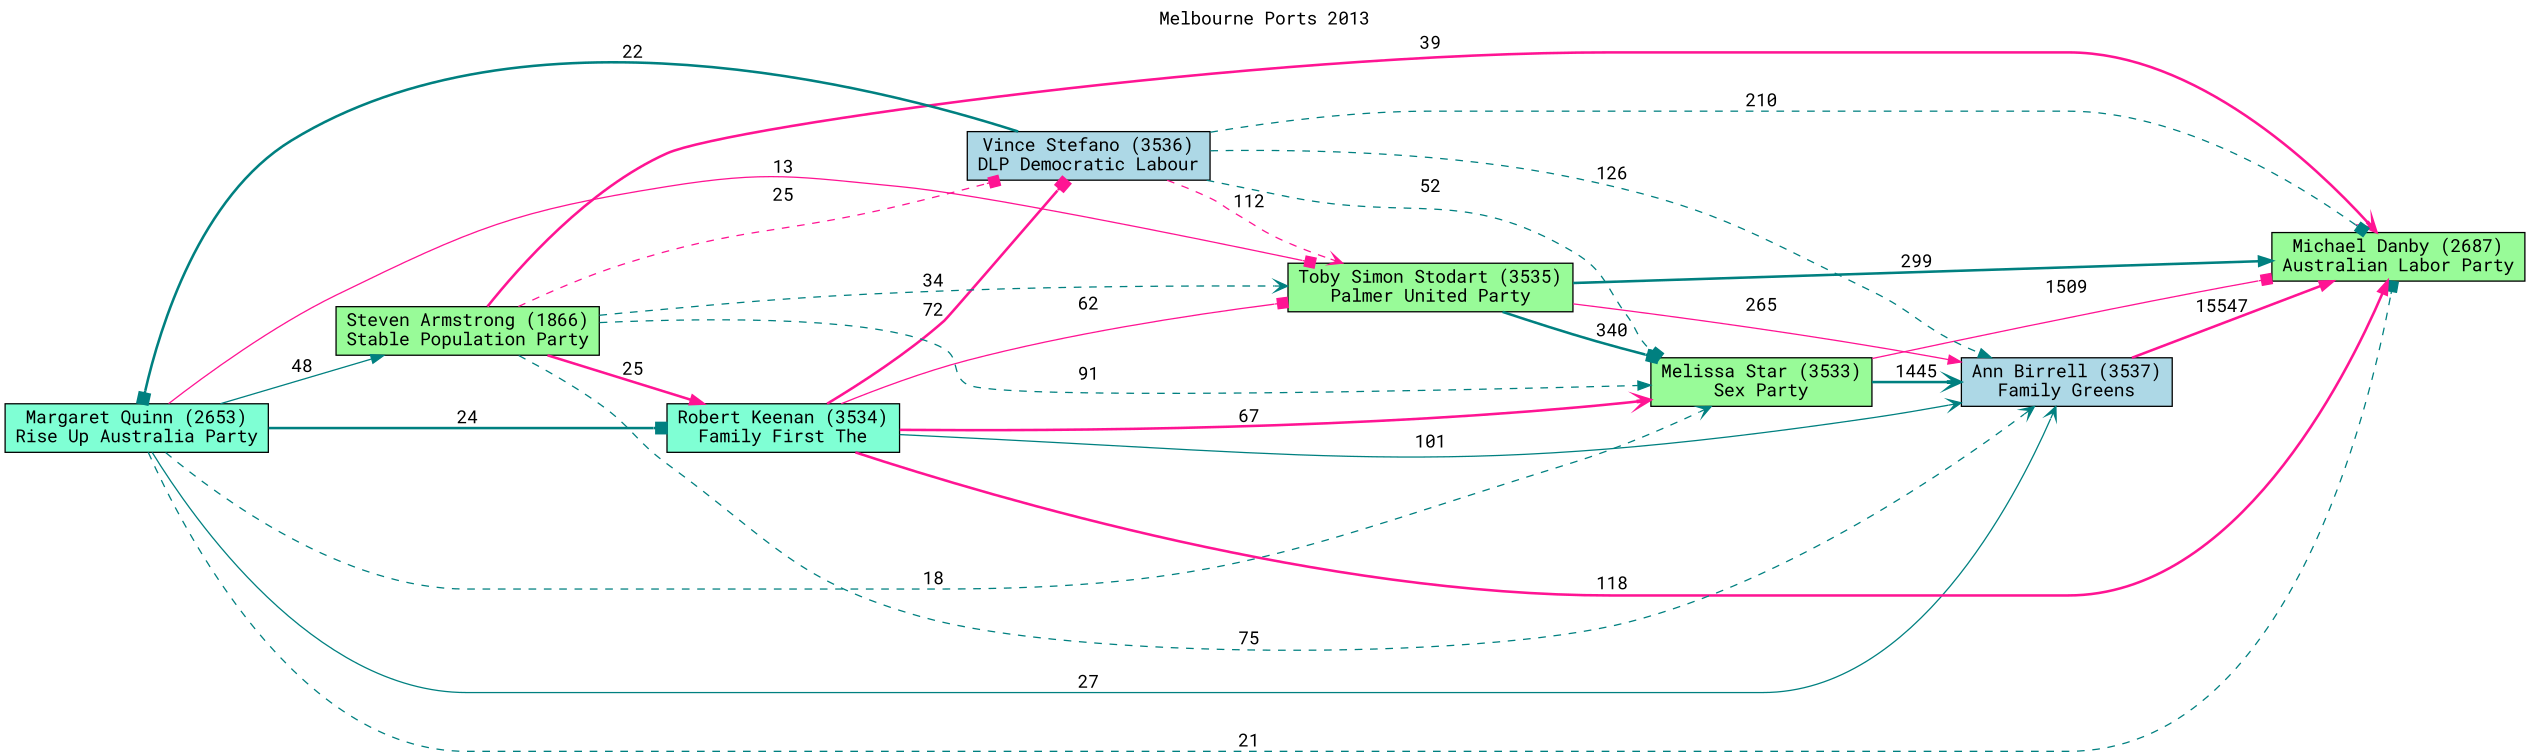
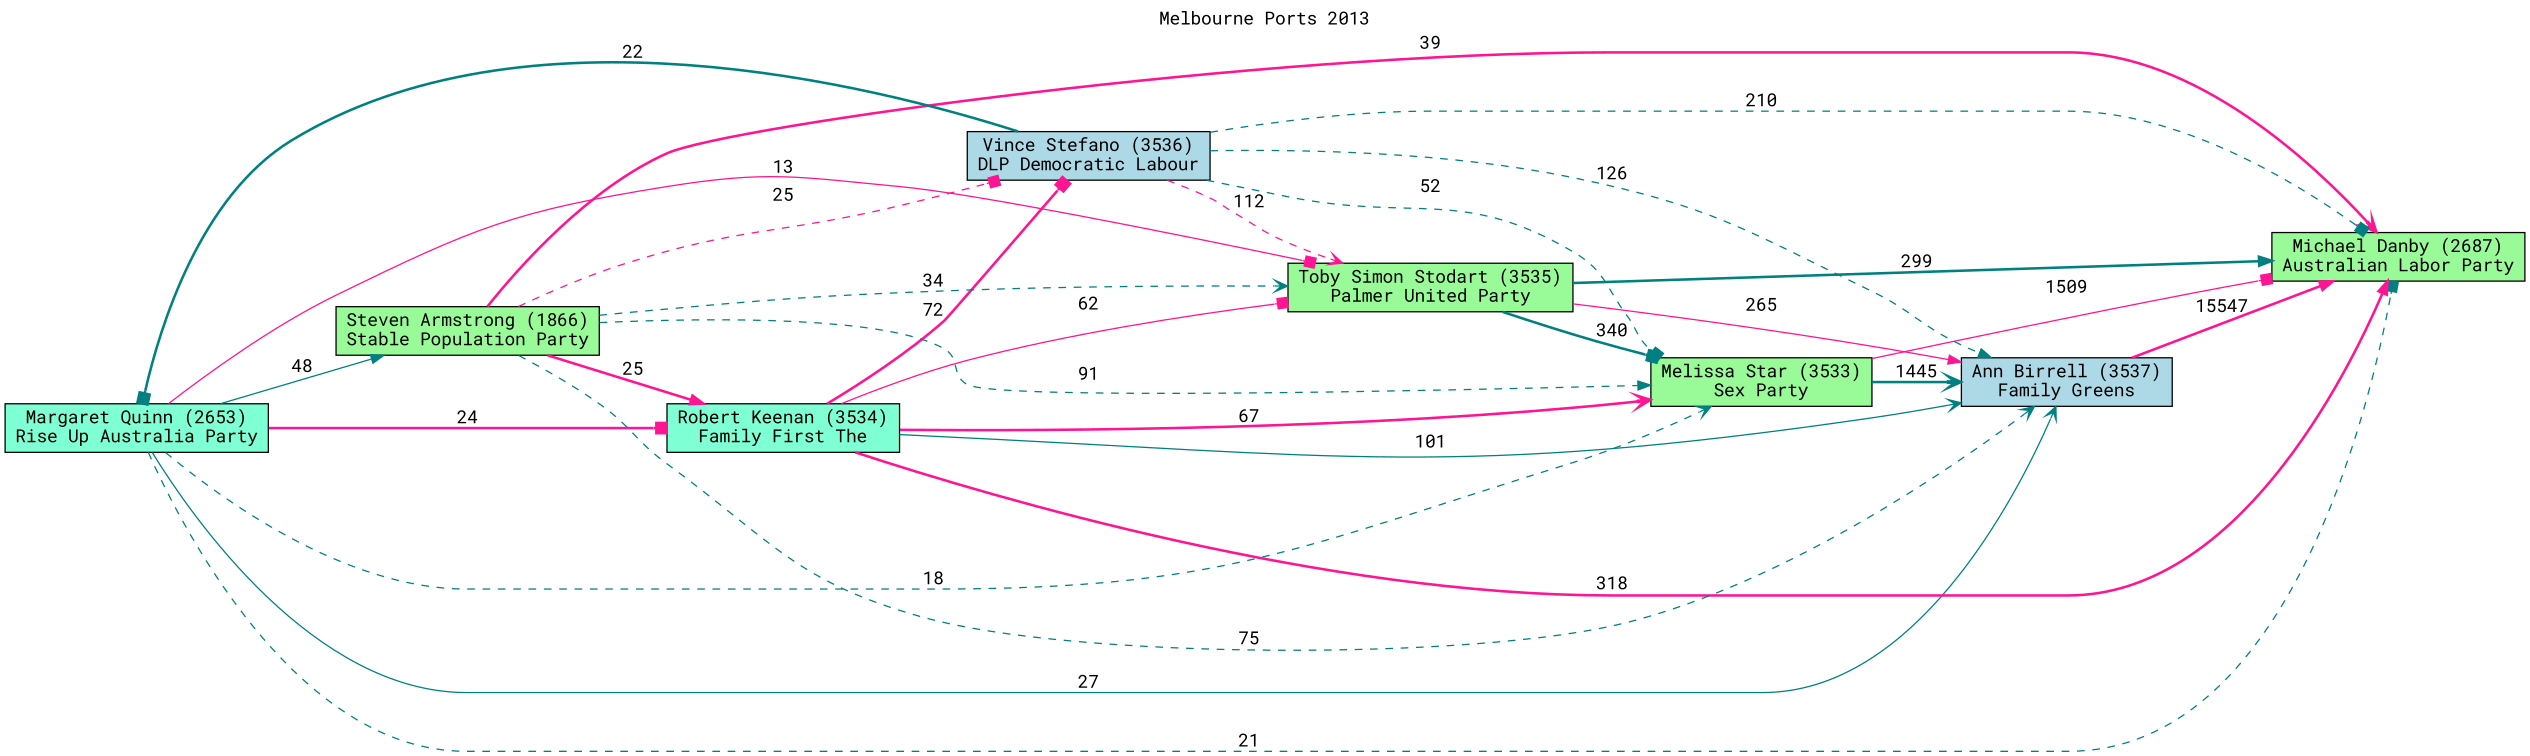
(461, 428) -> (461, 428)
(1612, 585) -> (1612, 585)
